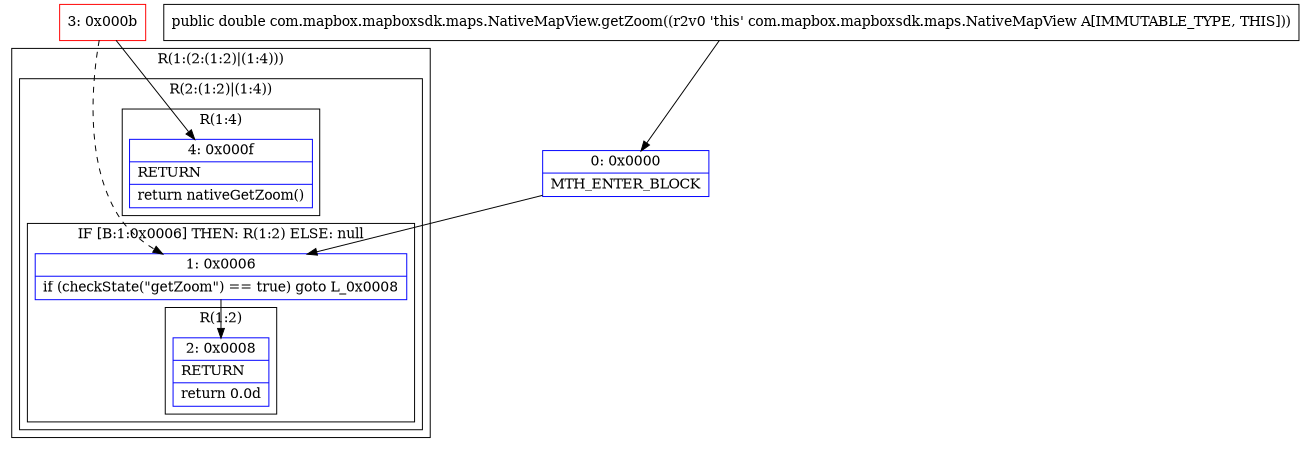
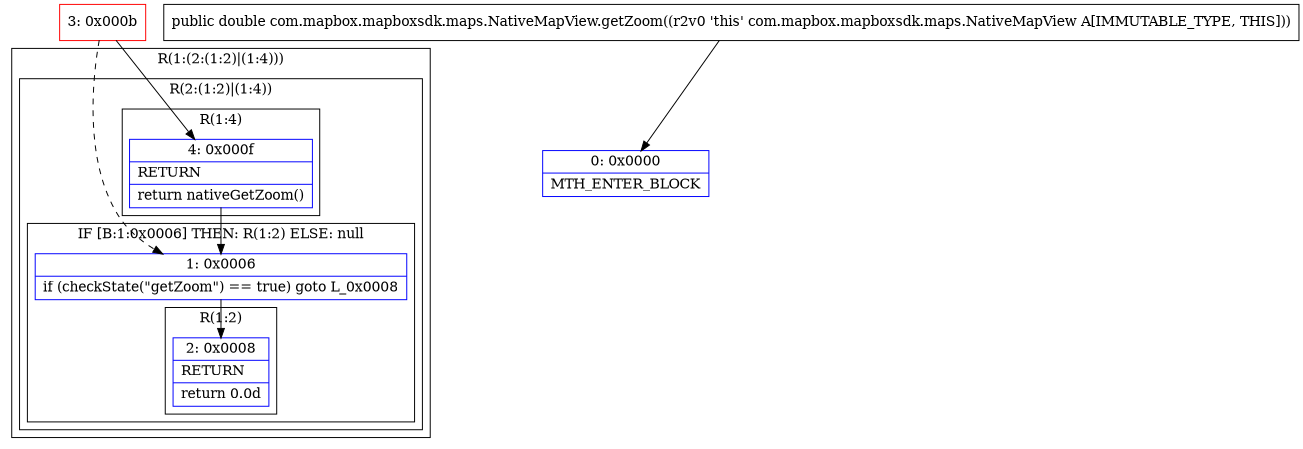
(441, 221) -> (221, 230)
